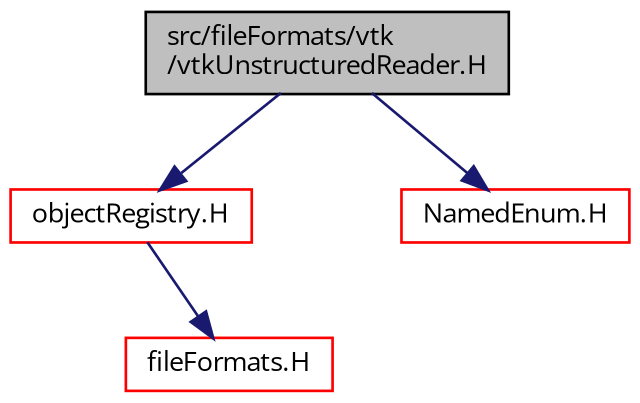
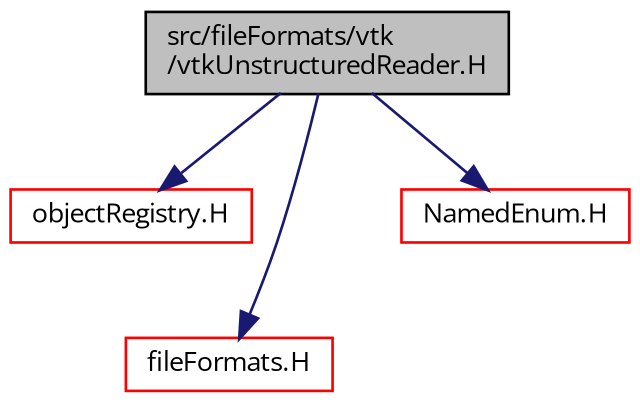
(173, 279) -> (289, 205)
